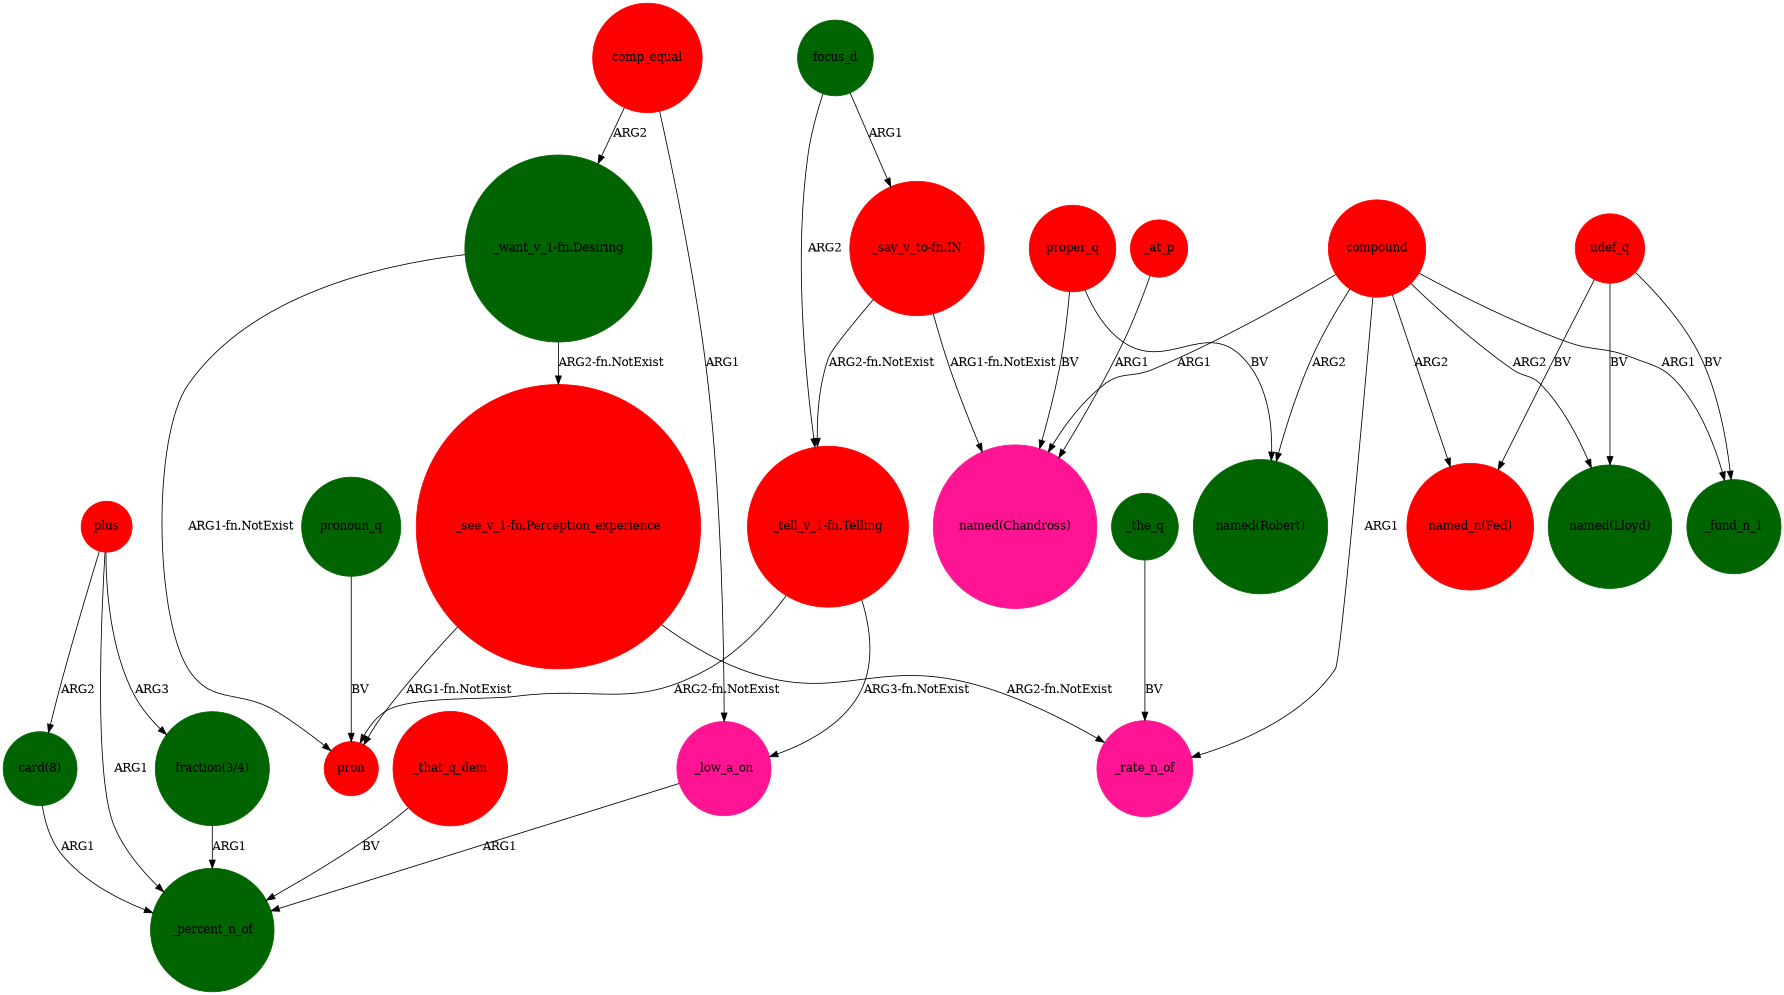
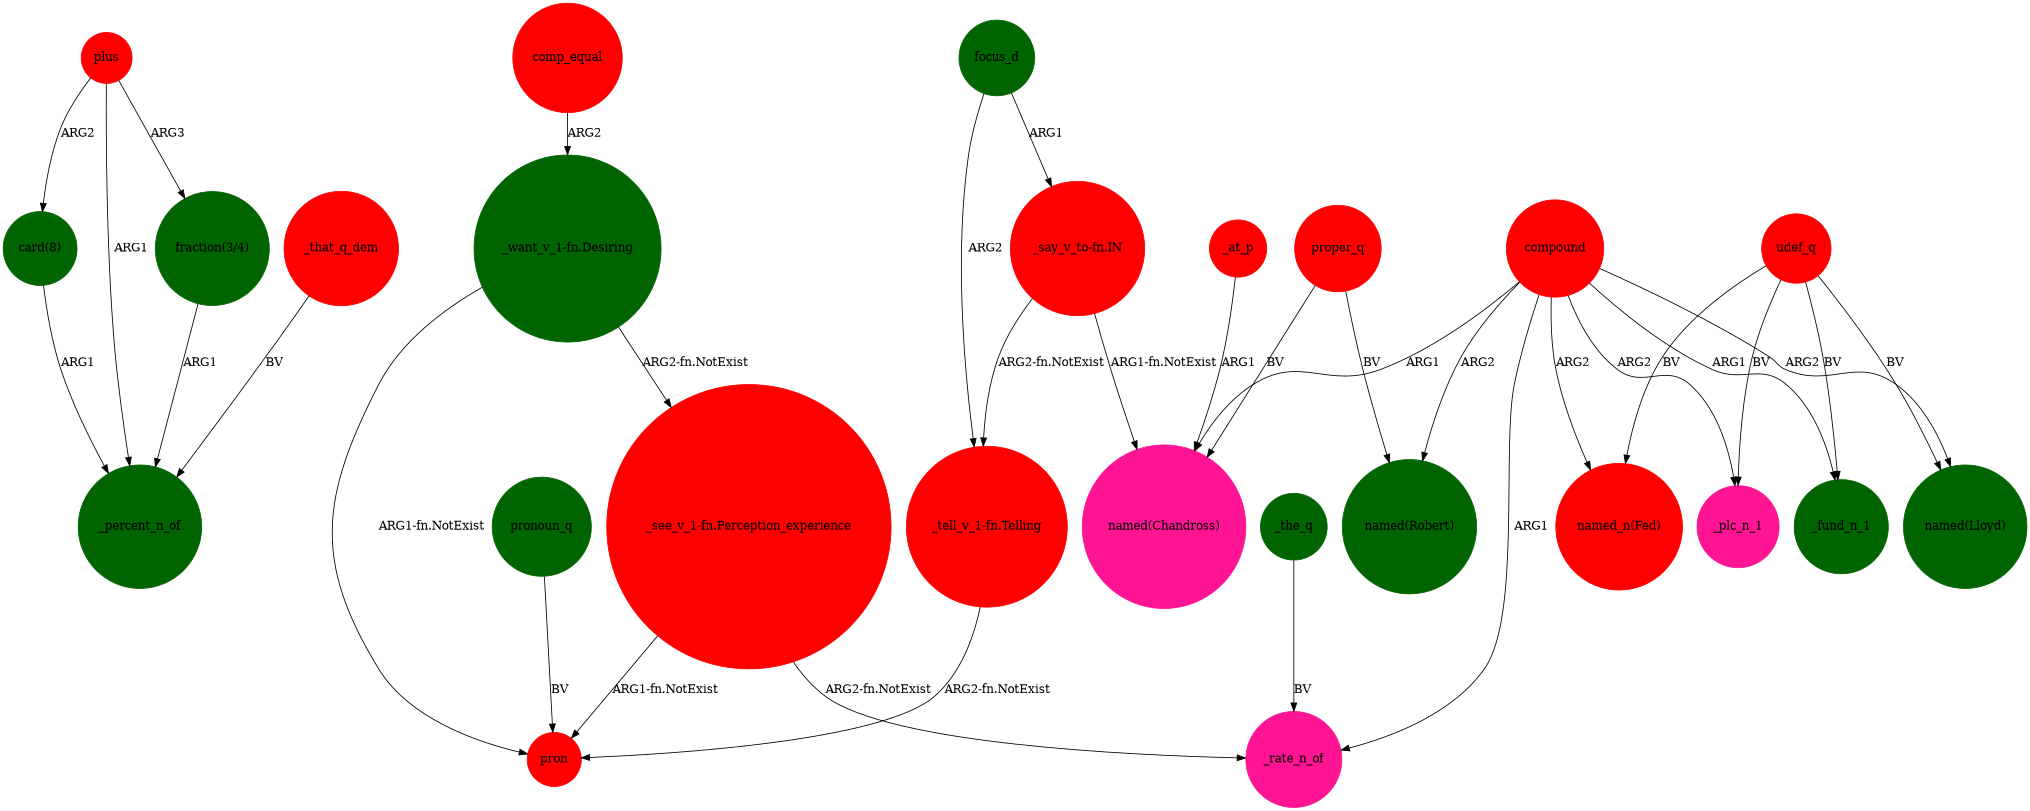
none -> (1738, 527)
(724, 769) -> none
